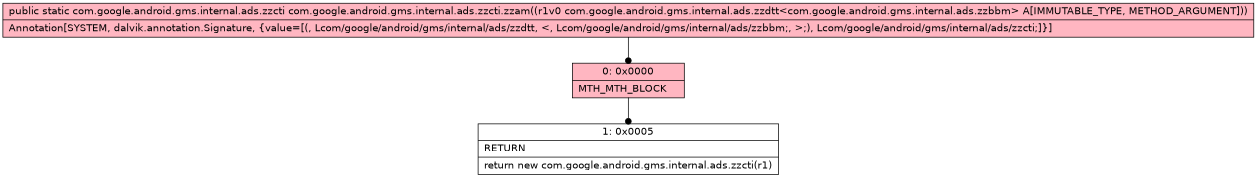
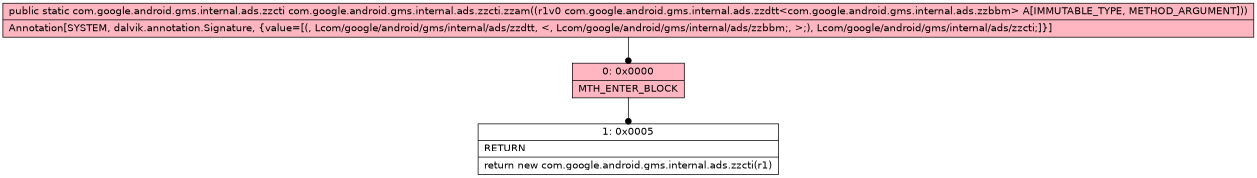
(623, 89) -> (628, 89)
